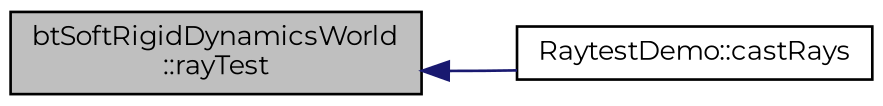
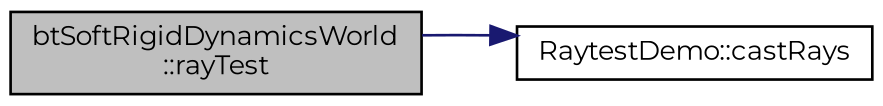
(483, 71) -> (456, 35)
